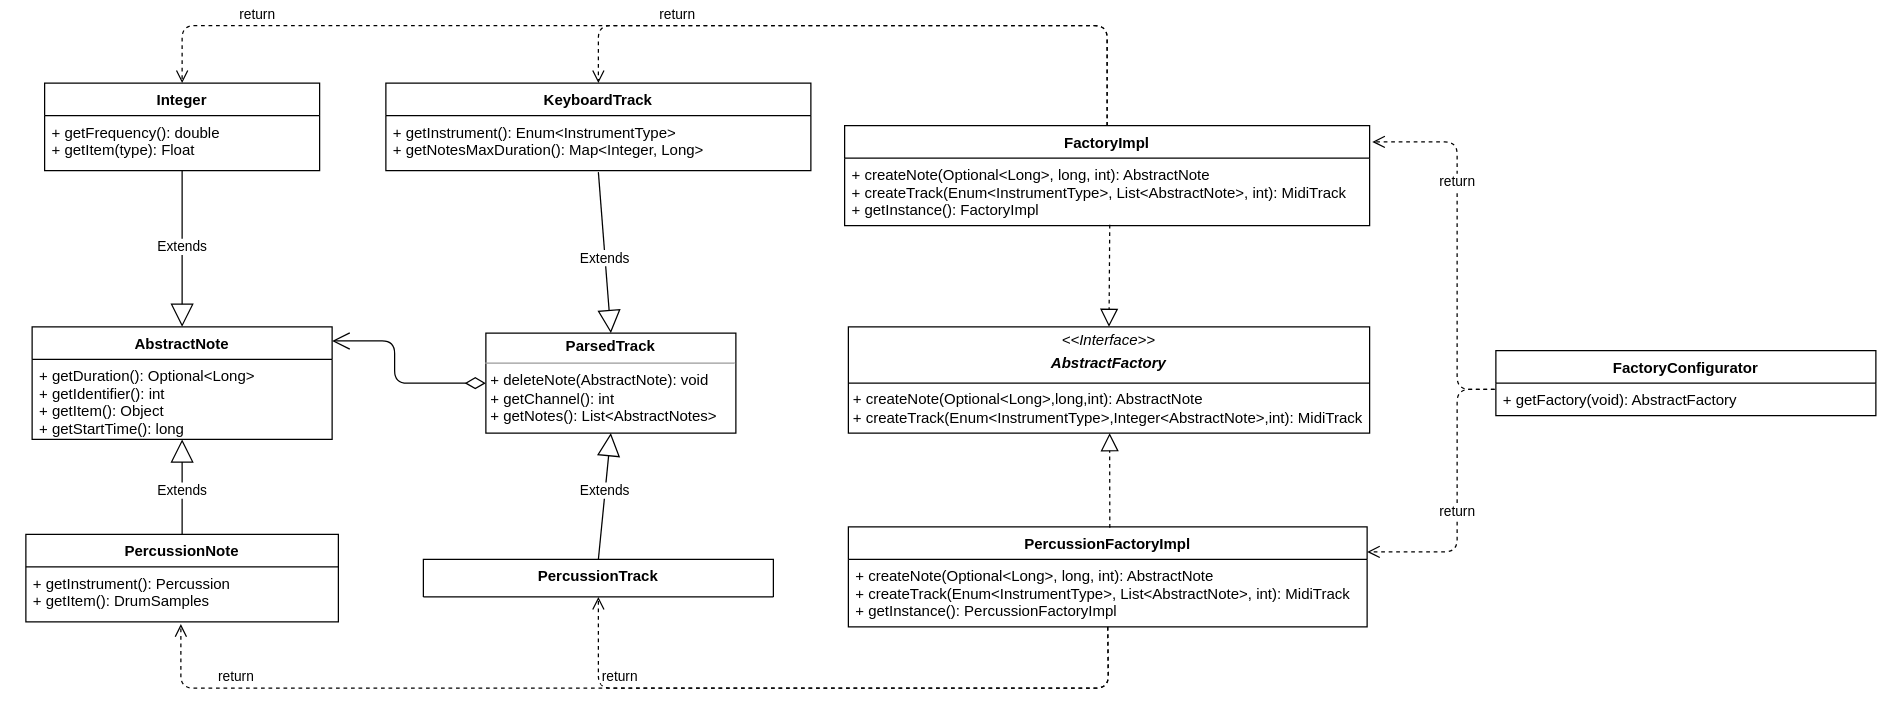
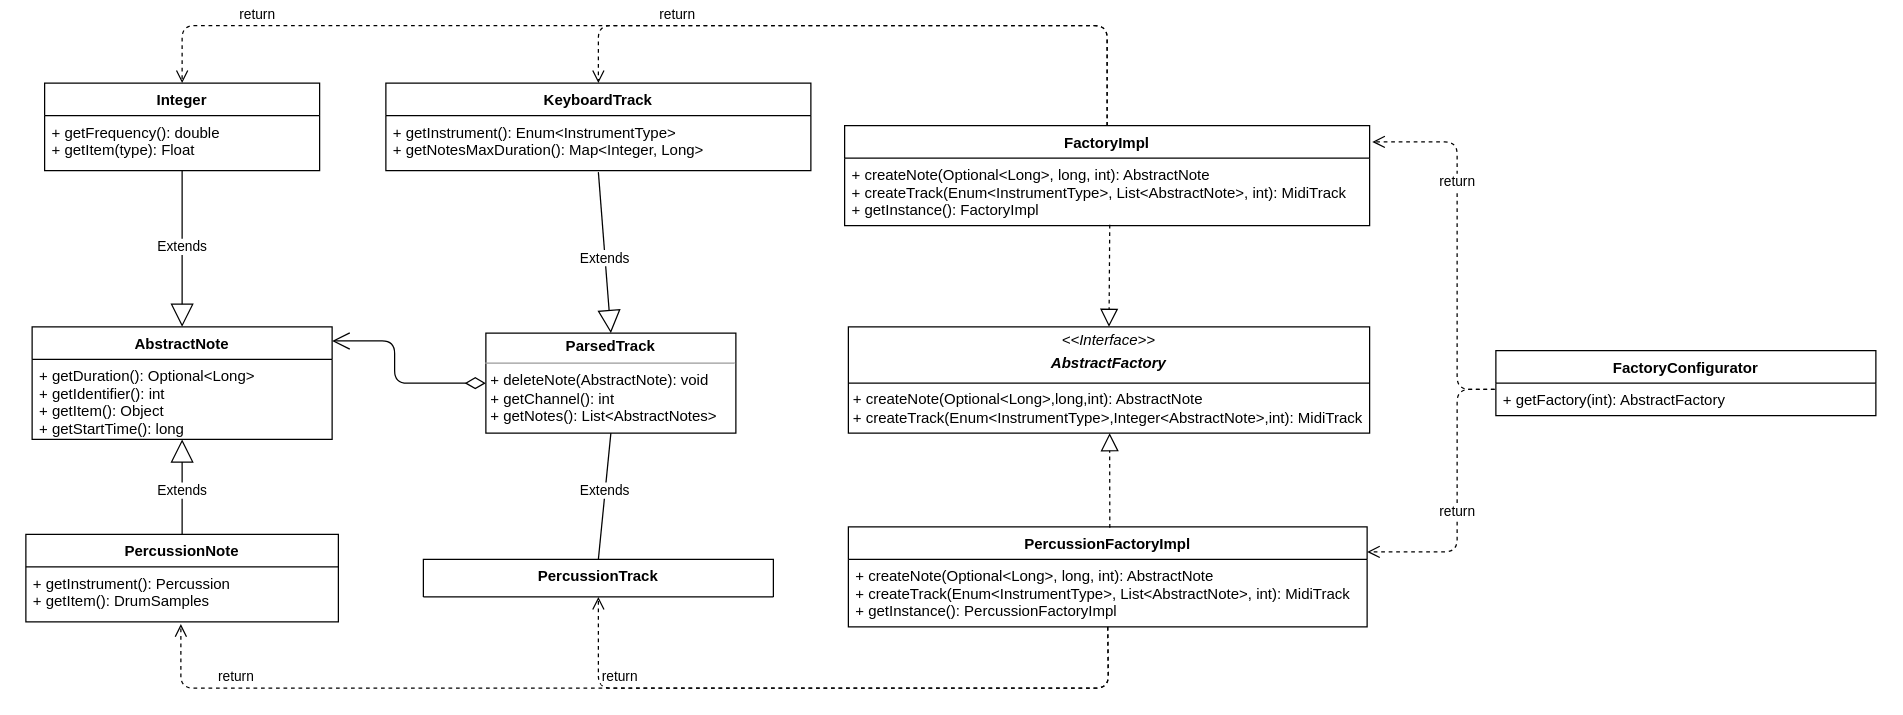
(1642, 400) -> (1638, 400)
(608, 457) -> (609, 446)
